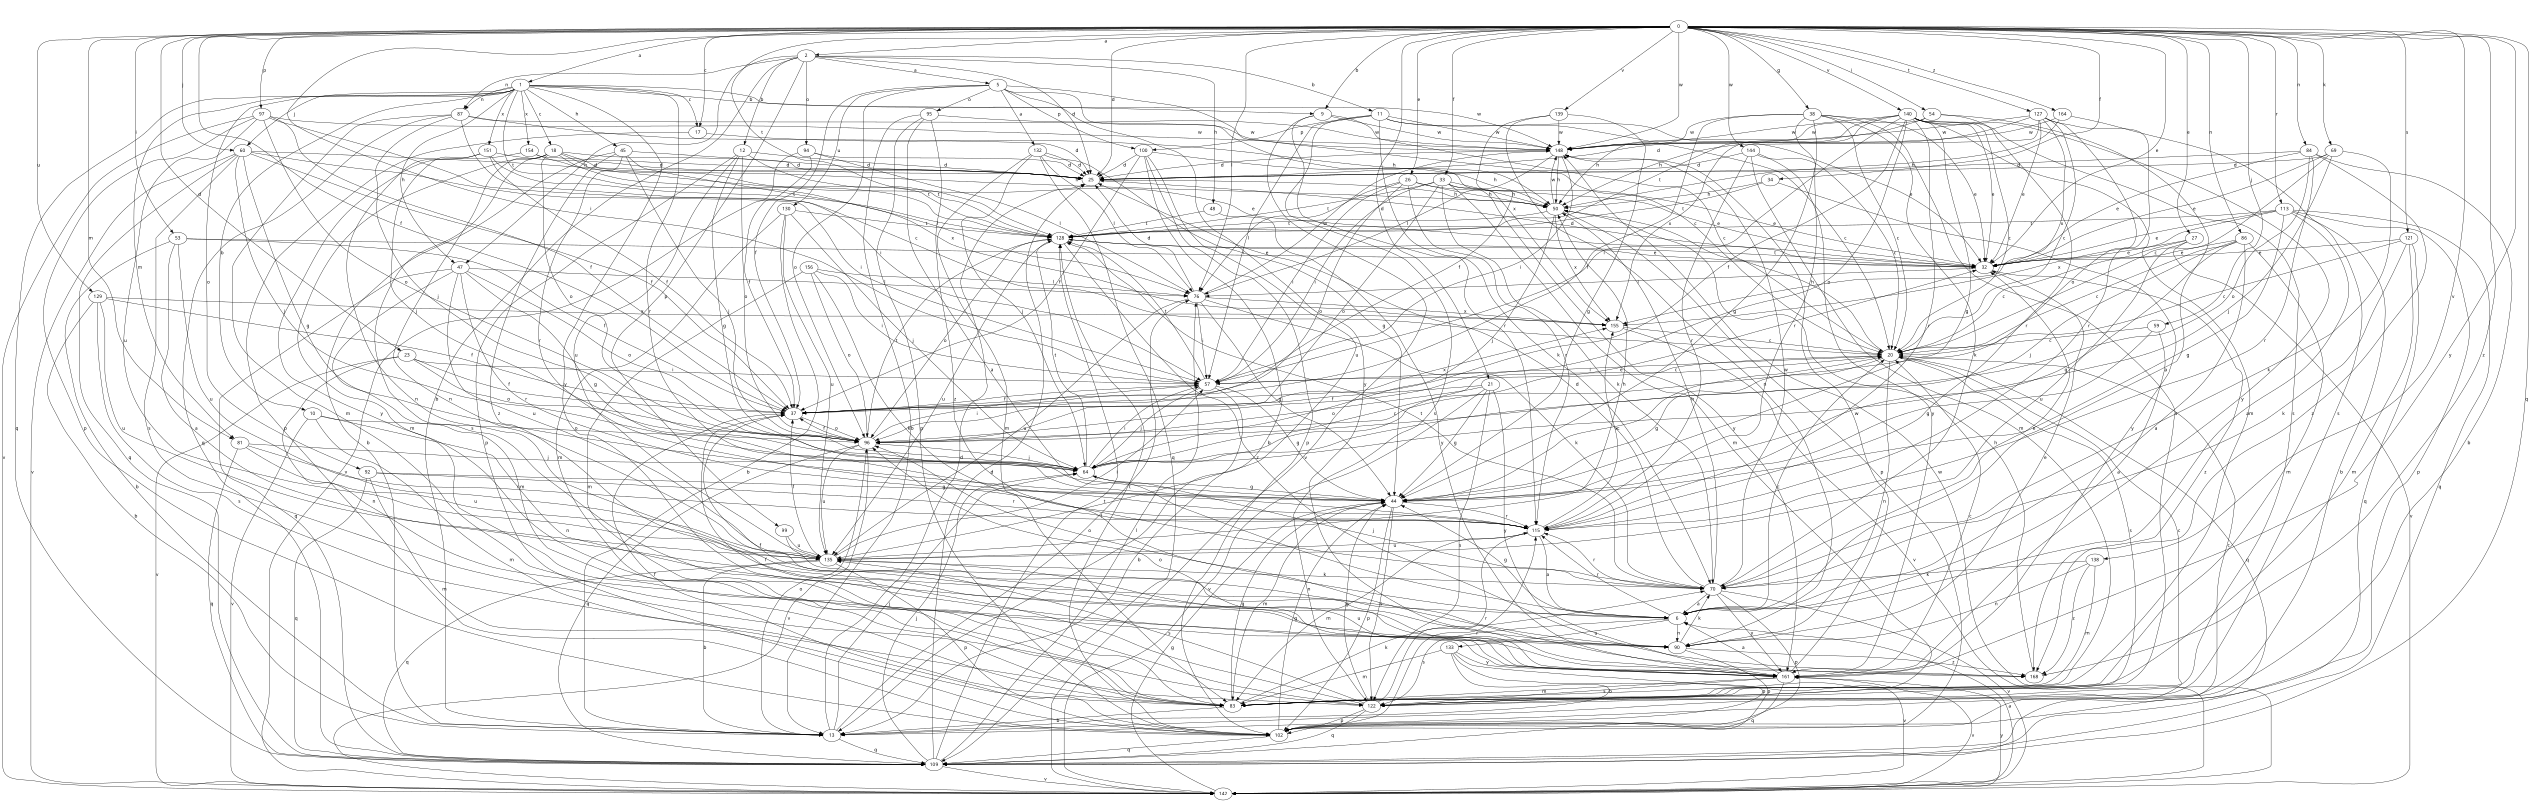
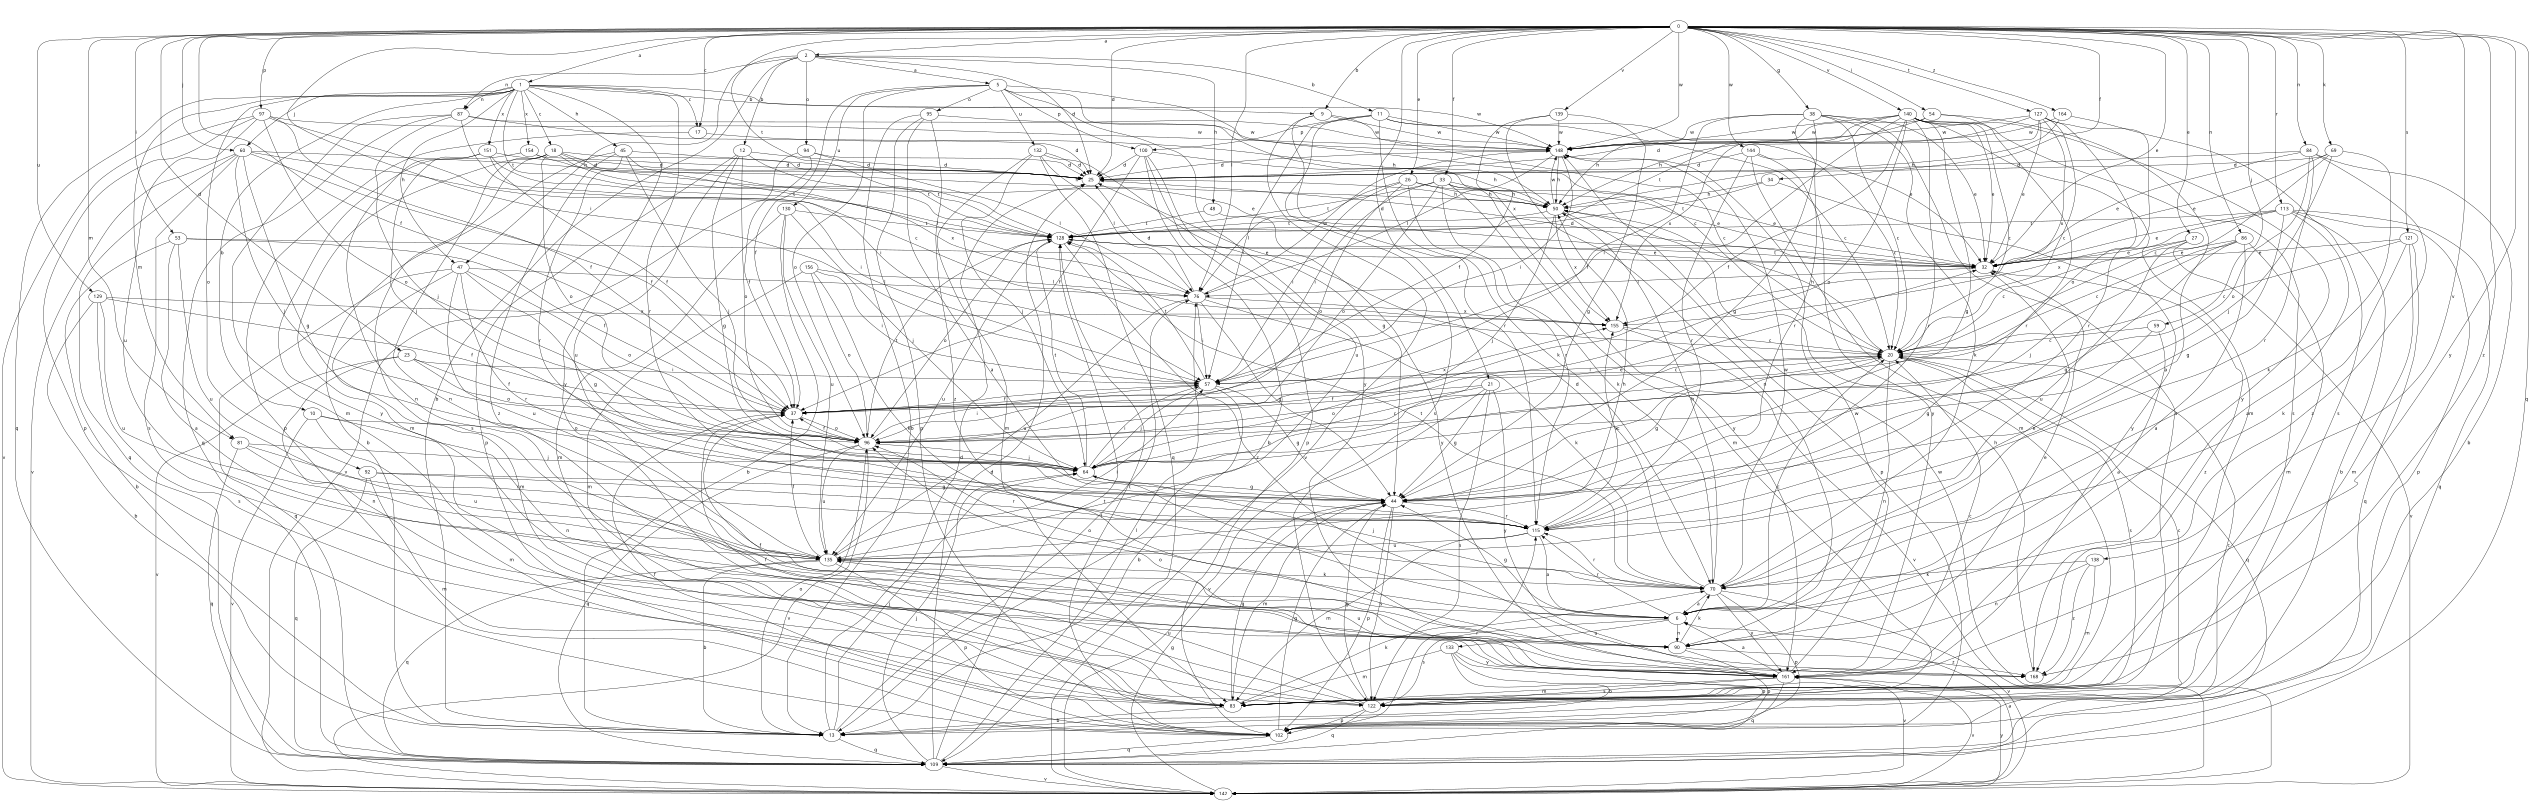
(1021, 114) -> (1021, 114)
(784, 531) -> none
(1482, 619) -> none
(1169, 633) -> (1169, 633)
